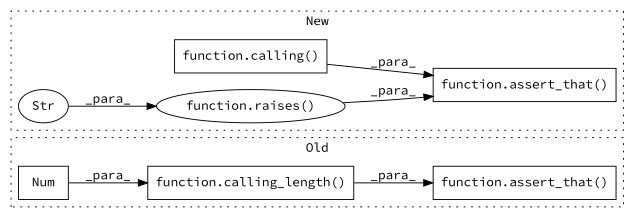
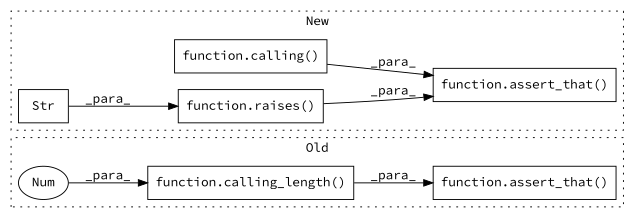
(43, 106) -> (43, 106)
(251, 106) -> (251, 106)
(43, 183) -> (43, 183)
